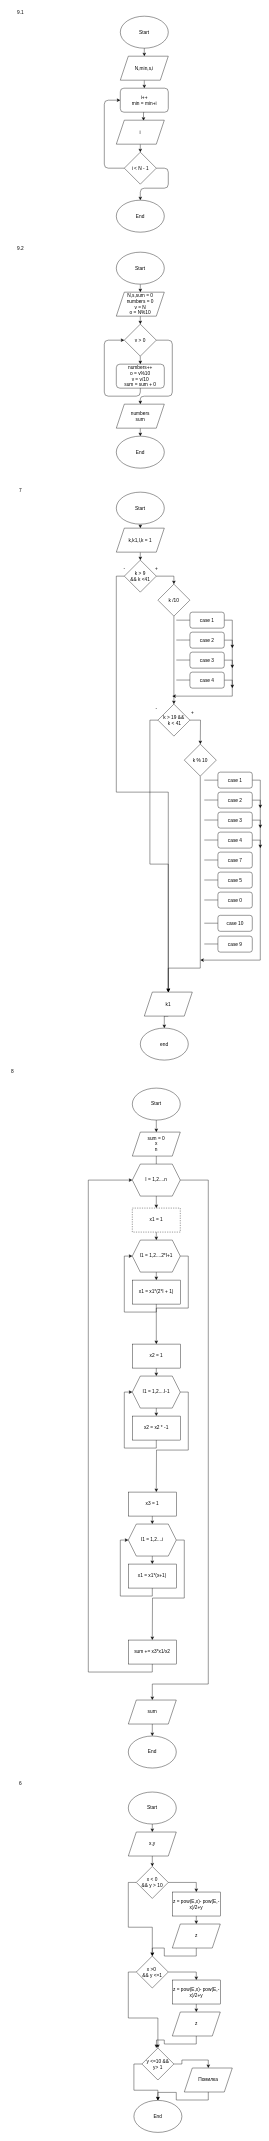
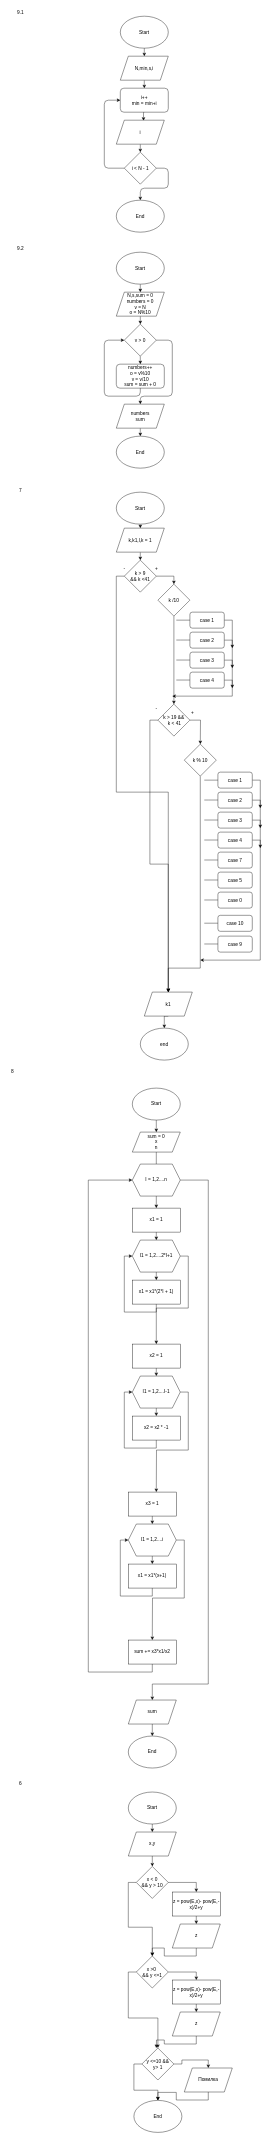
(156, 1144) -> (156, 1142)
(156, 1220) -> (156, 1220)
